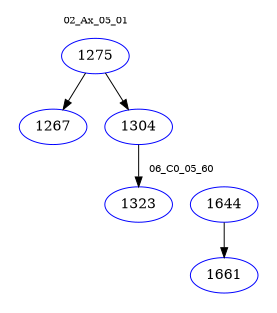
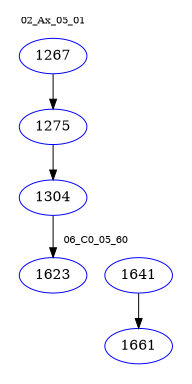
(77, 87) -> (53, 87)
(139, 205) -> (53, 275)
(224, 205) -> (139, 275)
